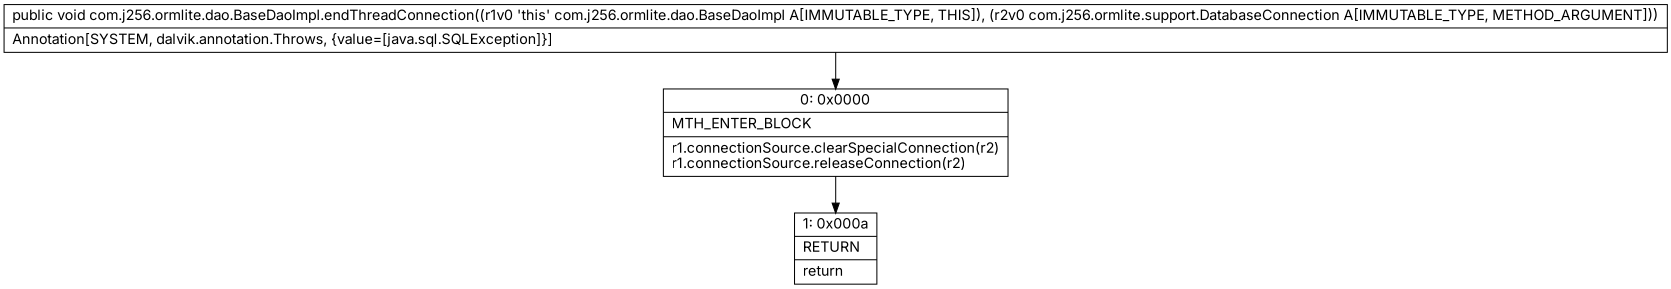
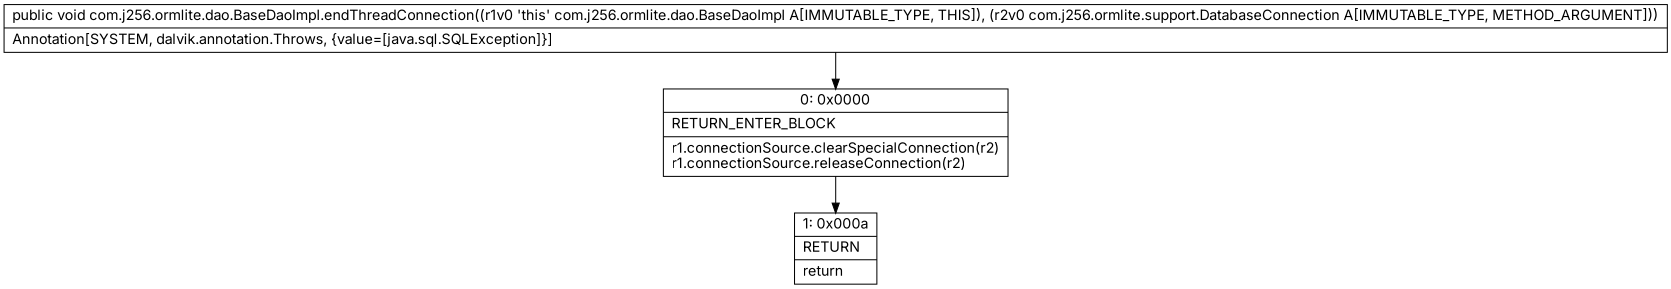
(742, 124) -> (754, 124)
